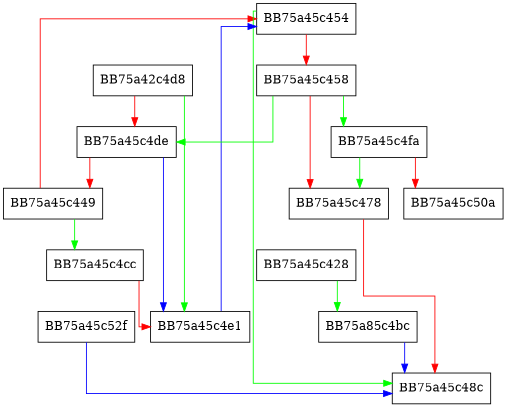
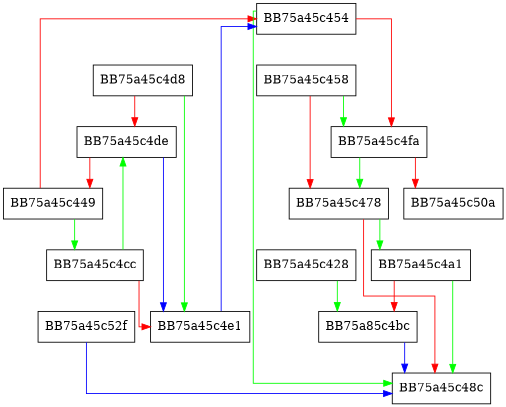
(306, 45) -> (391, 51)
(143, 80) -> (143, 80)
(259, 142) -> (123, 208)
none -> (421, 265)
